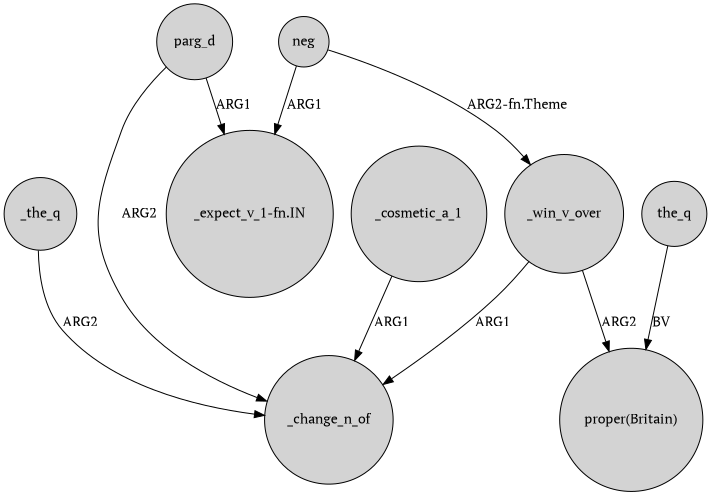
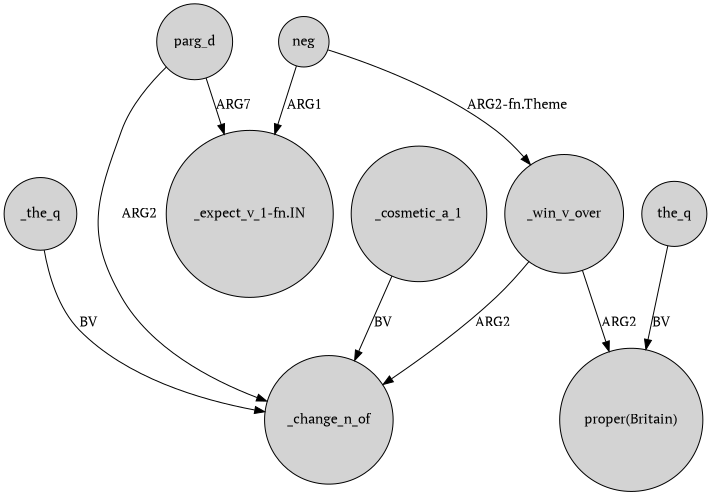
(234, 105) -> (234, 105)
(81, 323) -> (89, 323)
(392, 323) -> (383, 323)
(493, 323) -> (493, 323)
